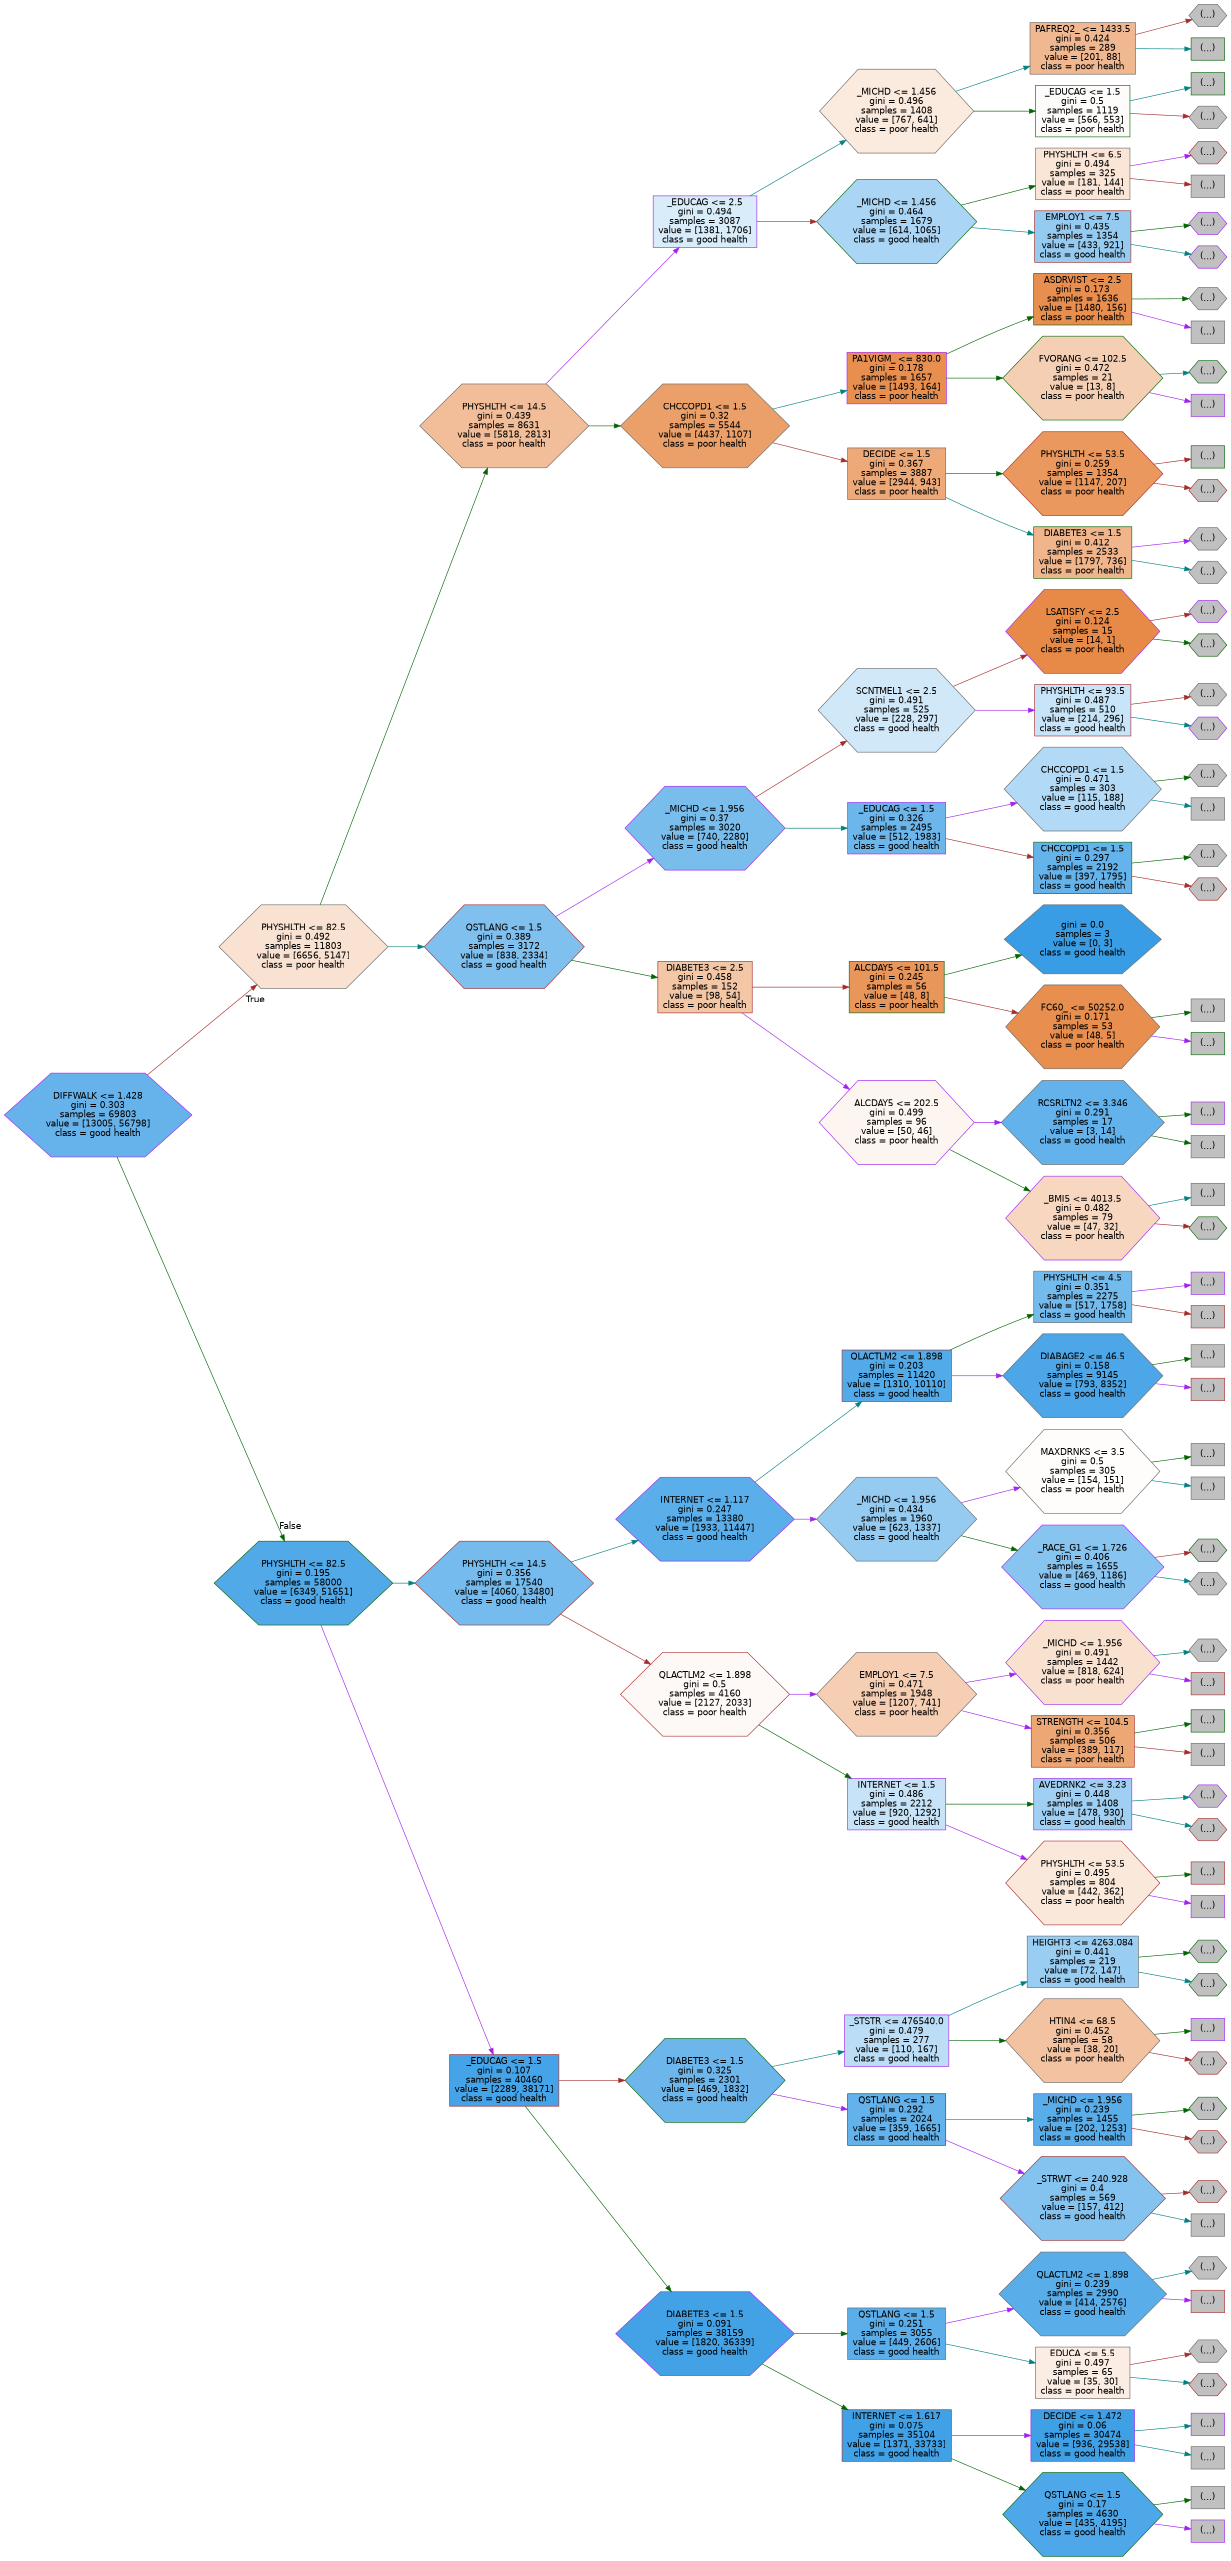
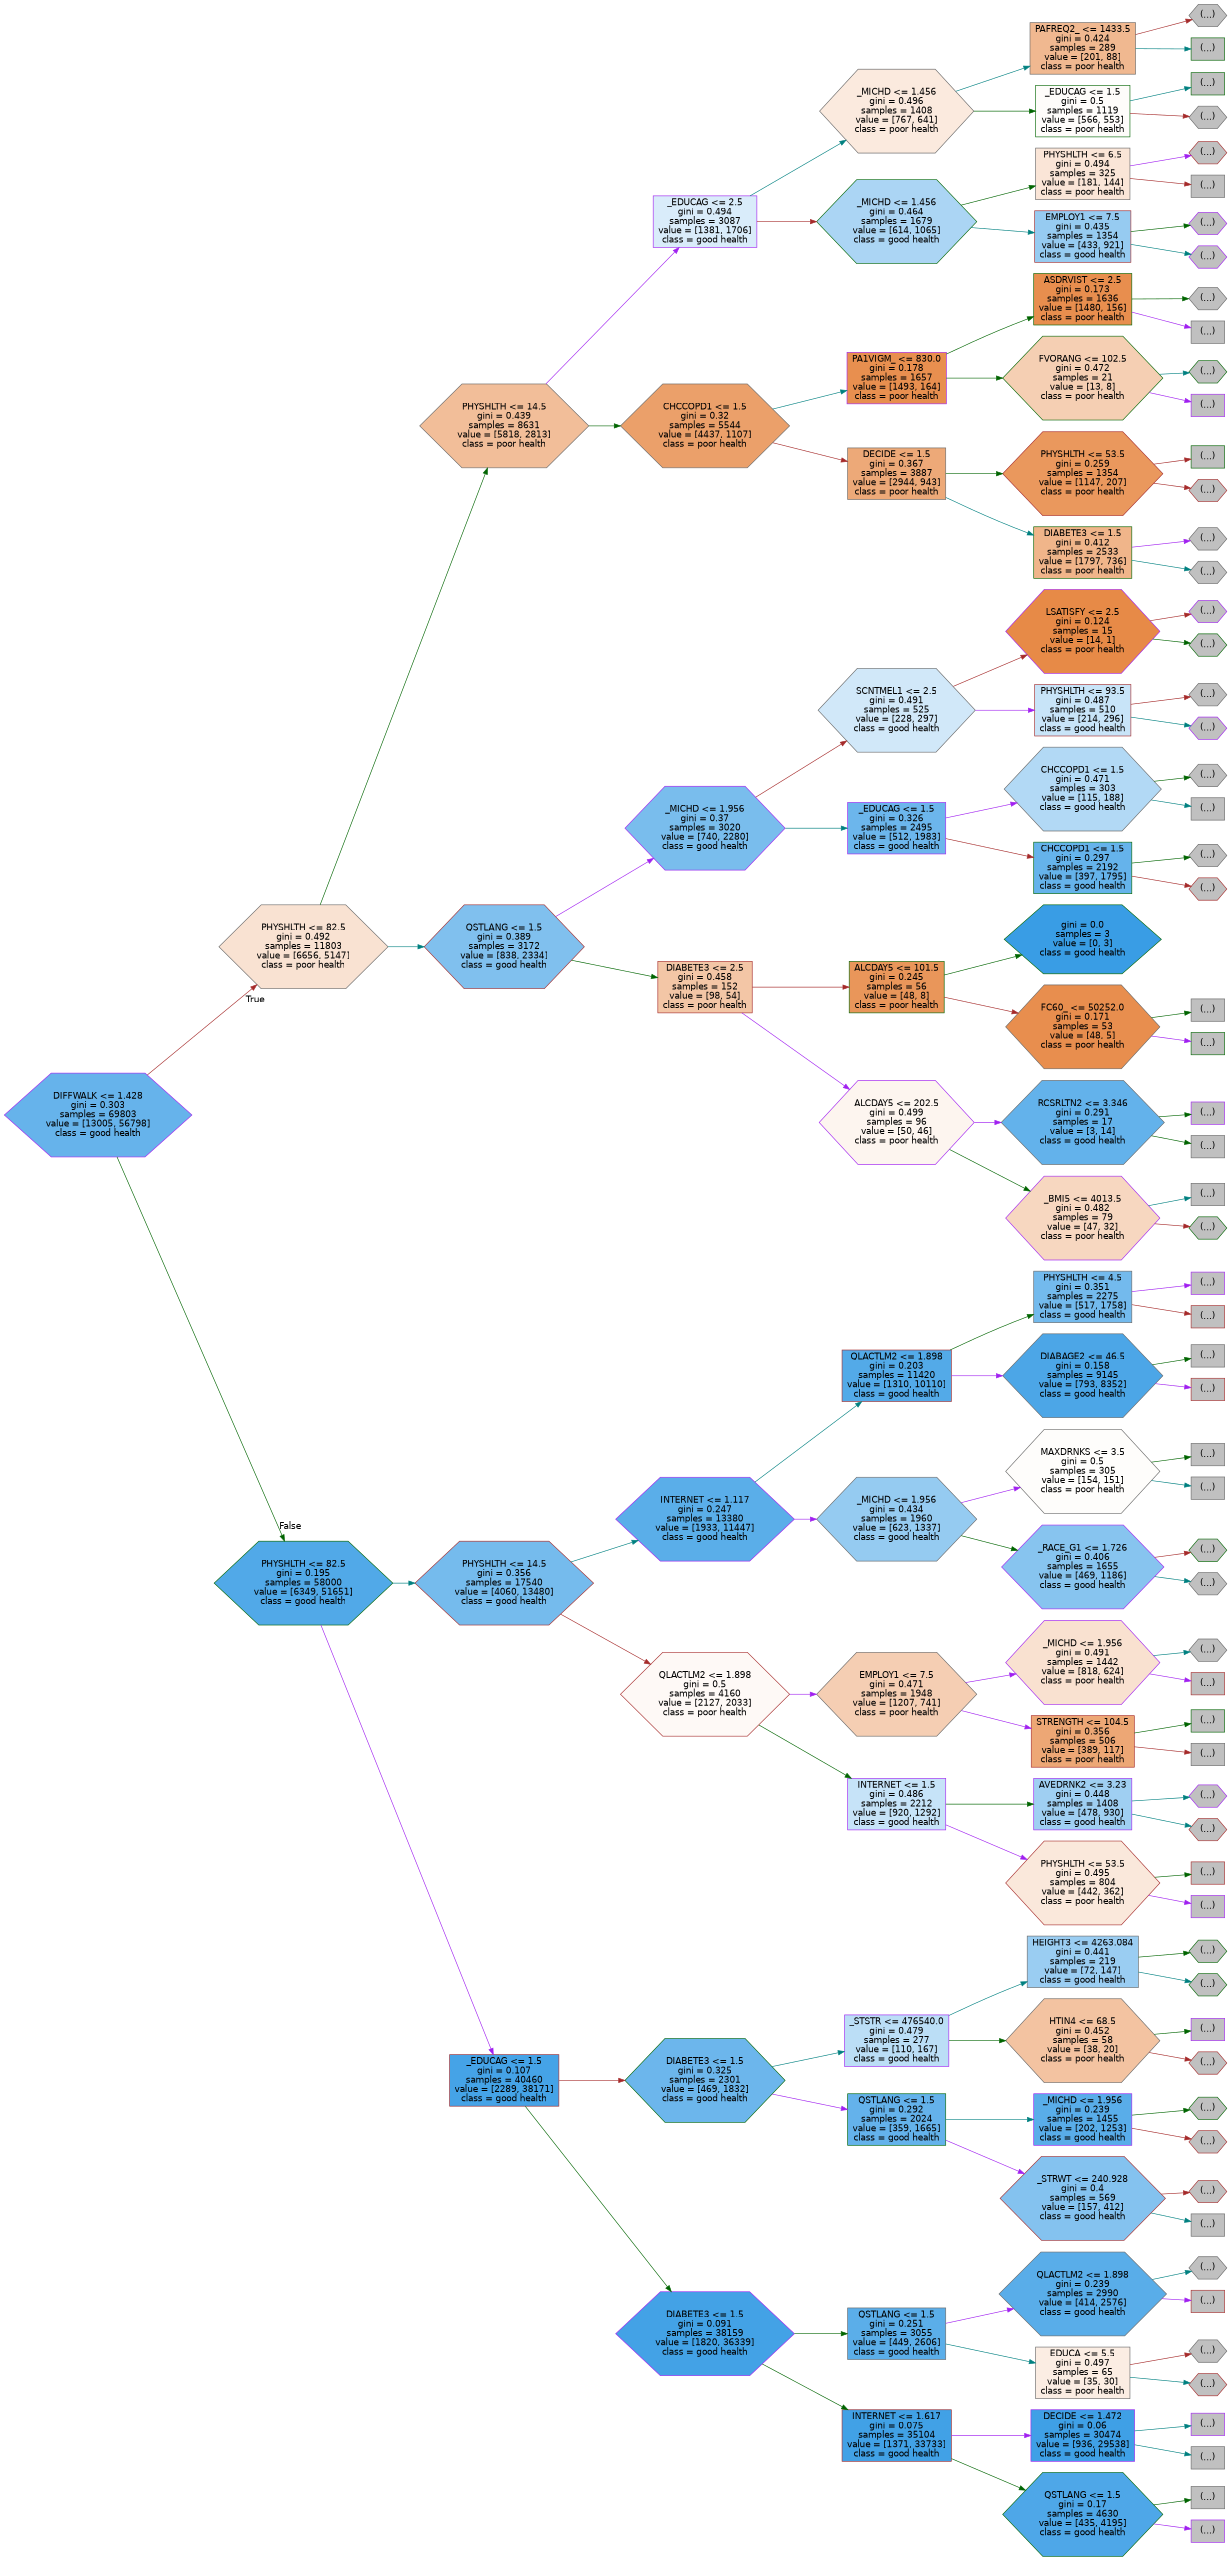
(1083, 939) -> (1083, 939)
